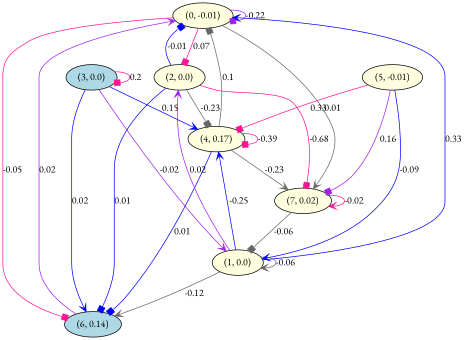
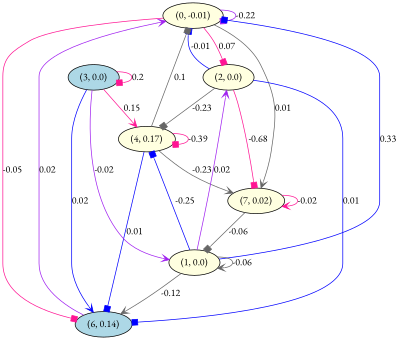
(392, 77) -> none
(152, 107) -> (118, 106)
(445, 127) -> (380, 144)
(228, 205) -> (172, 204)
